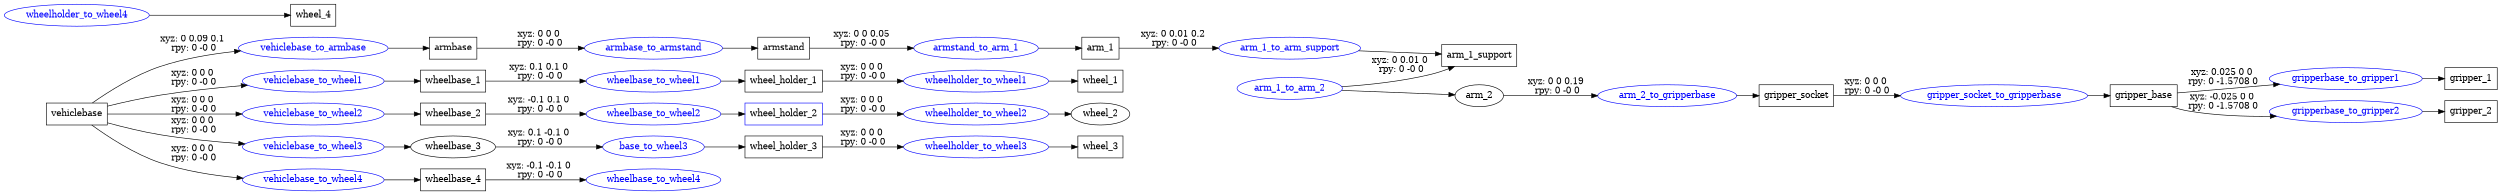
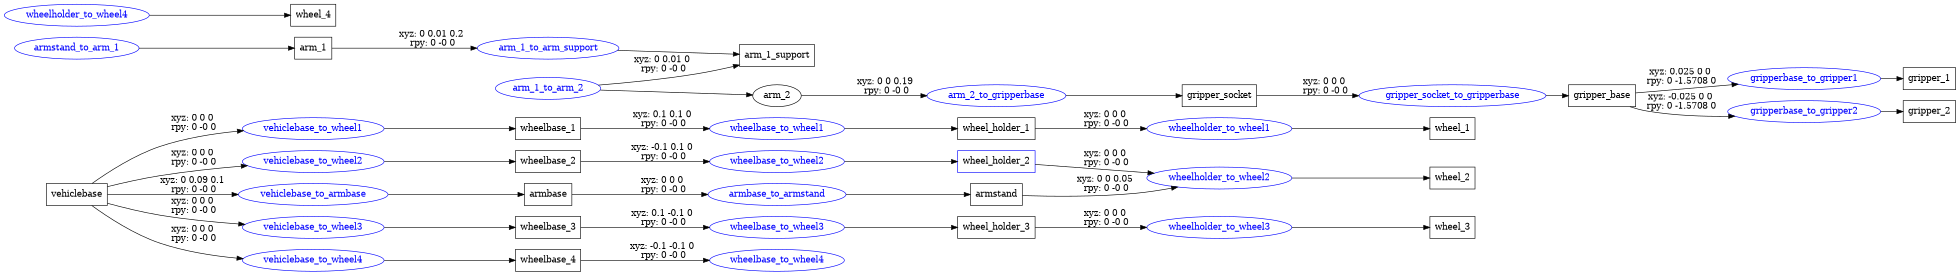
(859, 48) -> (1097, 196)
(1100, 114) -> (1452, 178)
(453, 147) -> (548, 227)
(653, 147) -> (777, 227)
